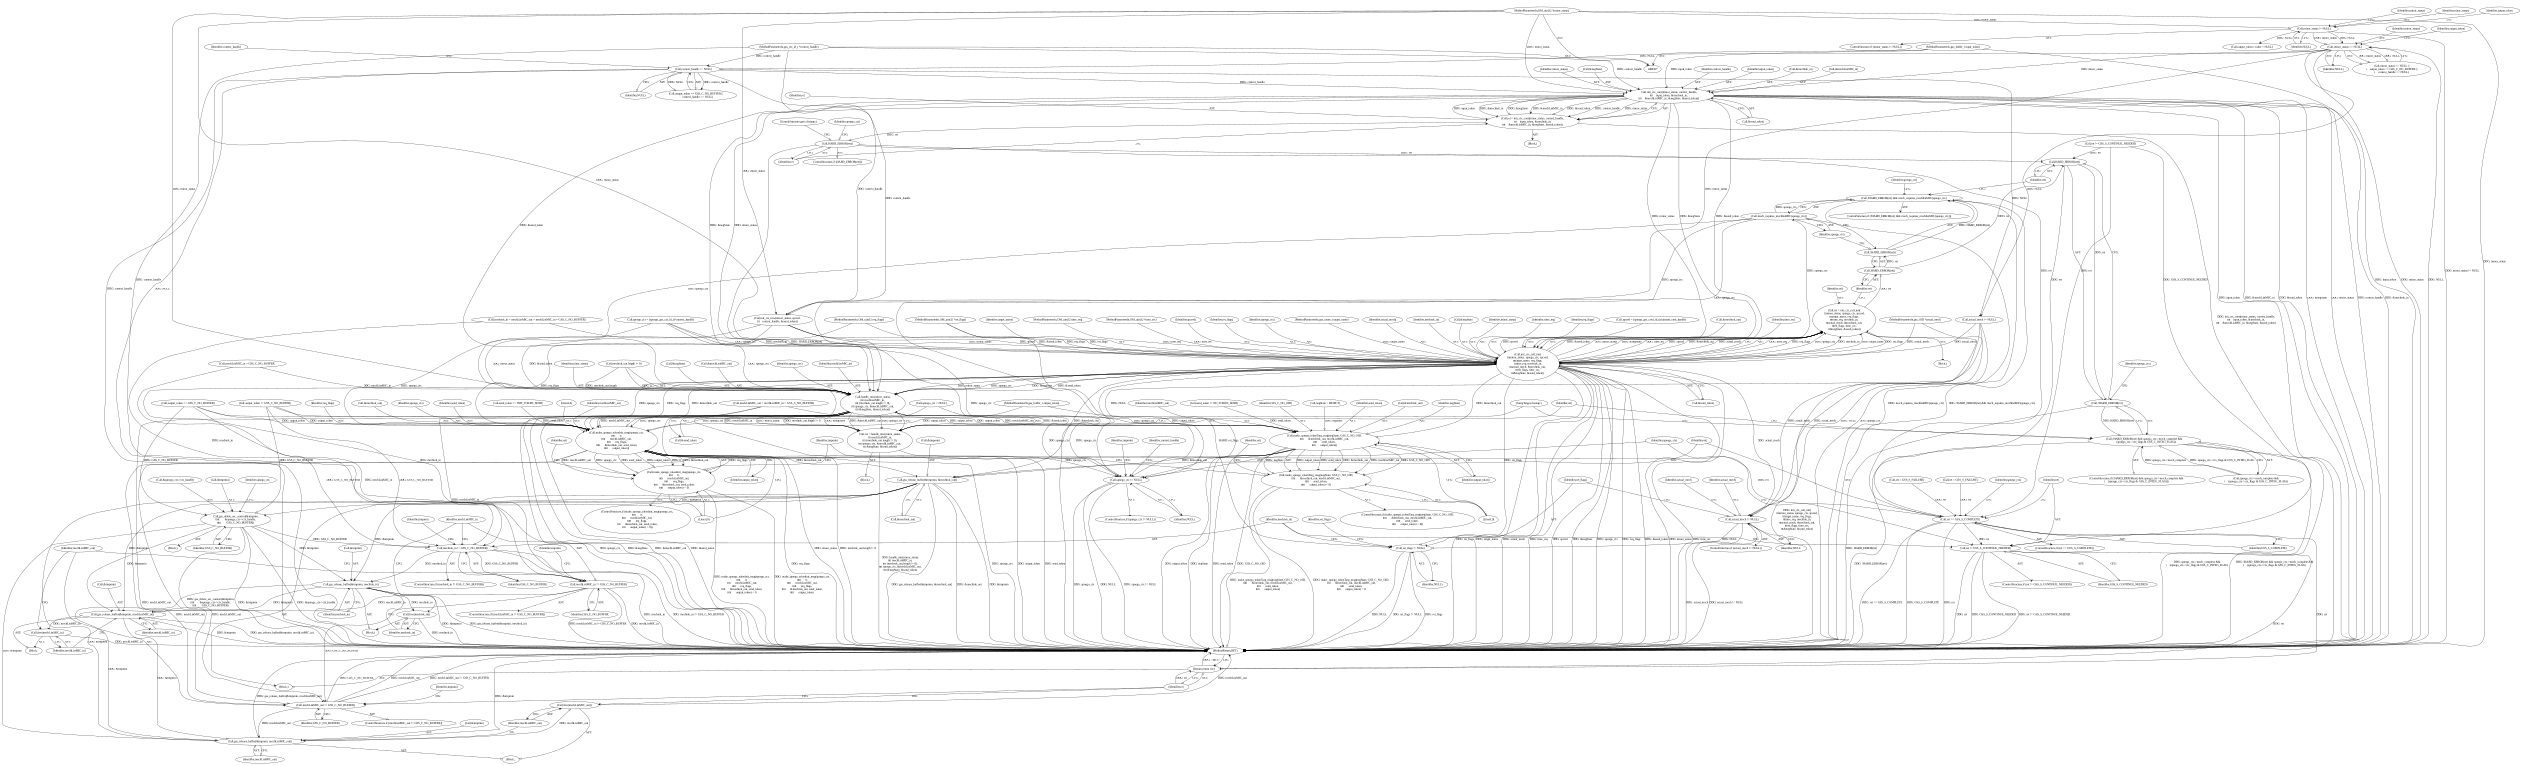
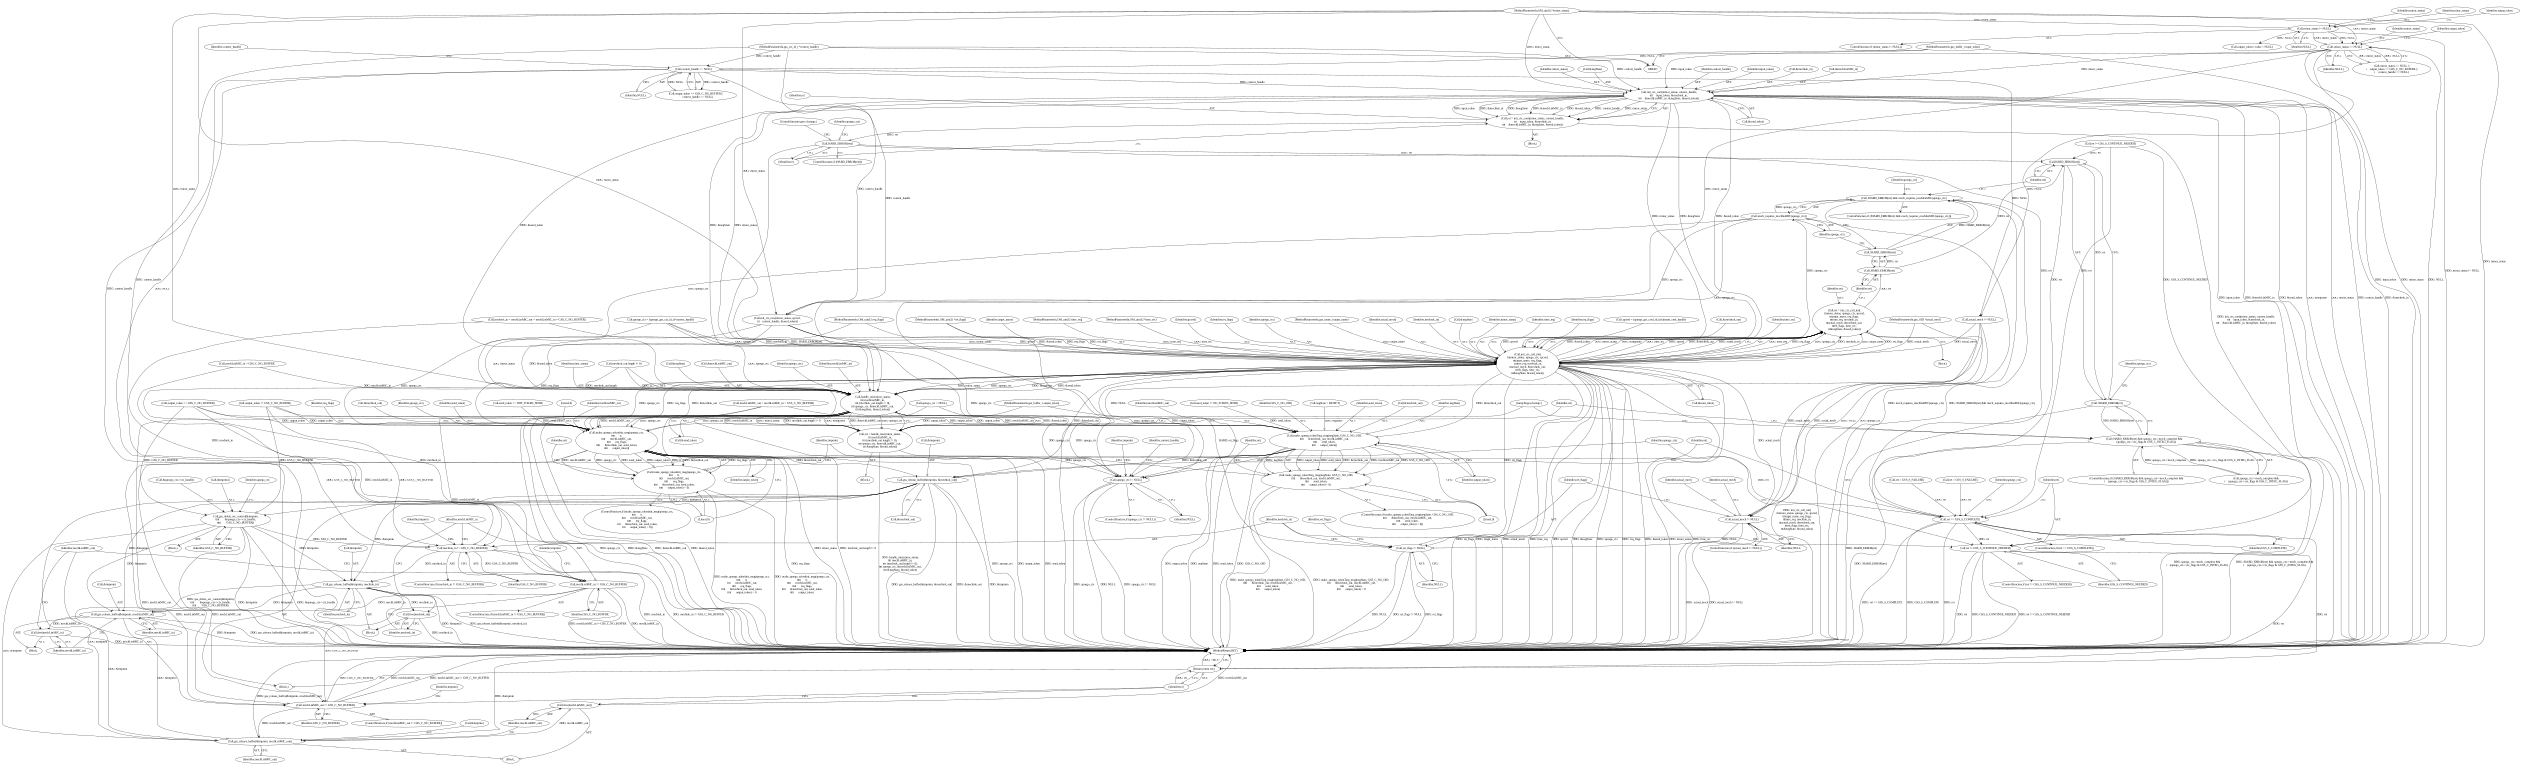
none -> (1974, 13)
